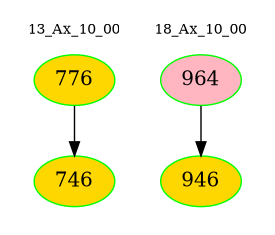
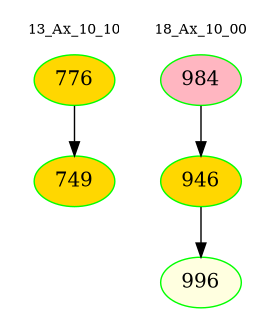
(74, 30) -> (74, 30)
(201, 80) -> (201, 80)
(74, 181) -> (74, 181)
none -> (201, 283)
